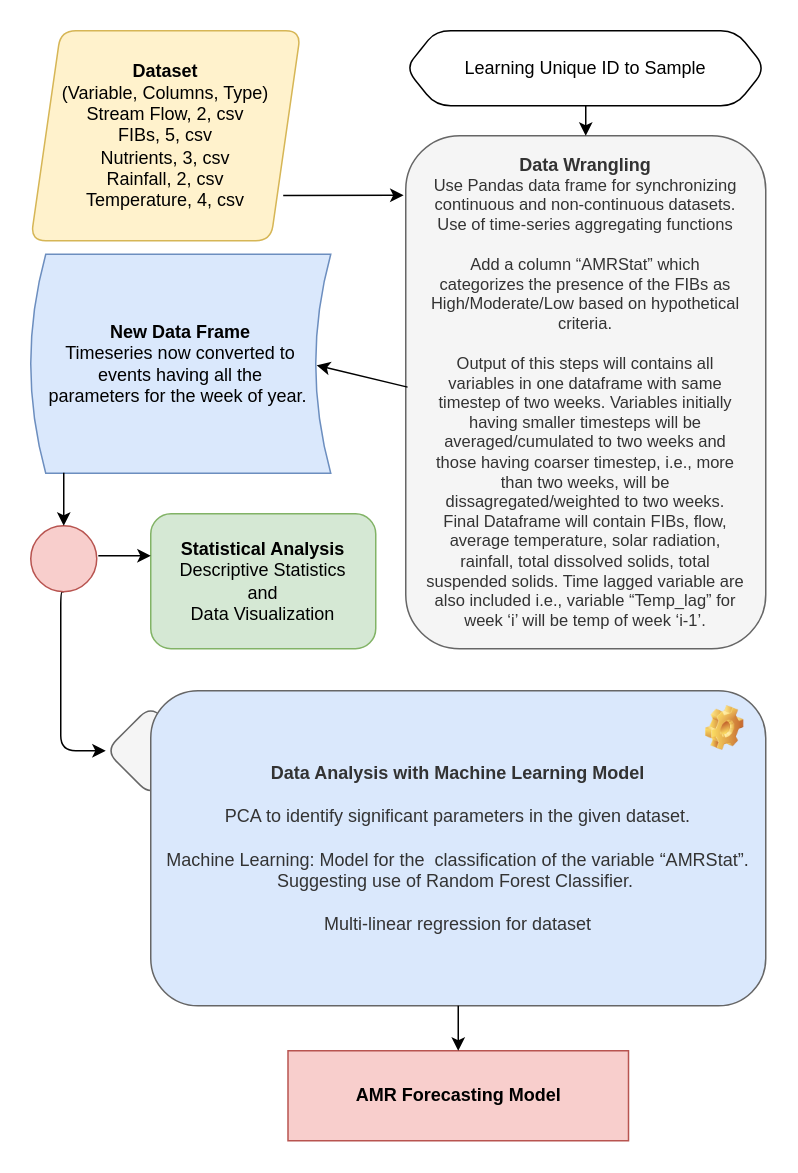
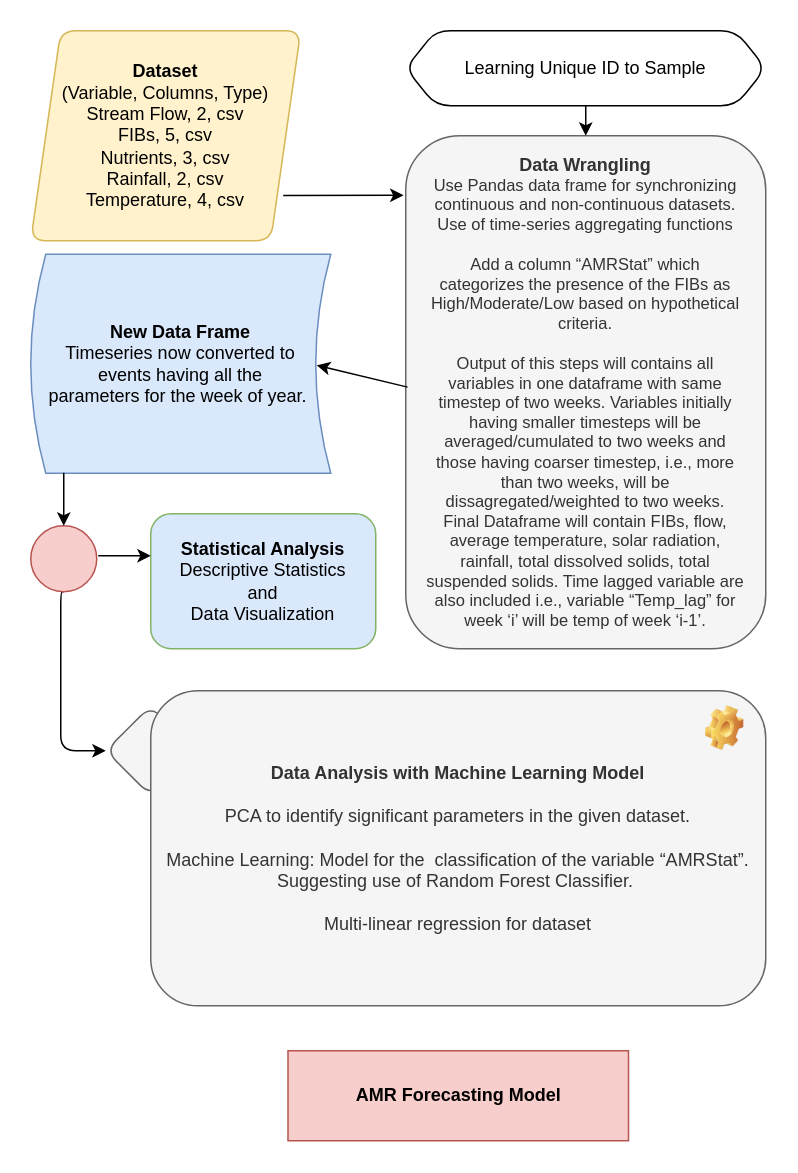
(263, 581) -> (263, 581)
(458, 848) -> (458, 848)
(458, 1023) -> none
